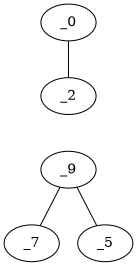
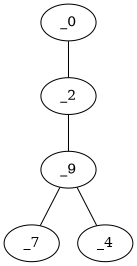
none -> (68, 133)
(105, 243) -> (105, 243)
